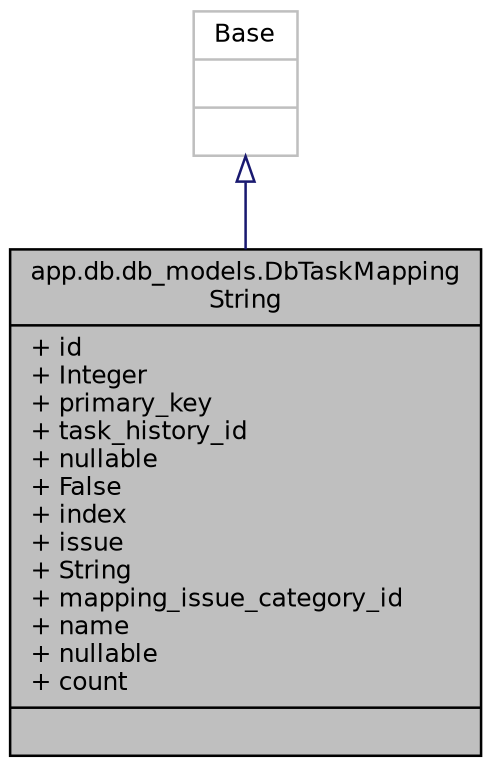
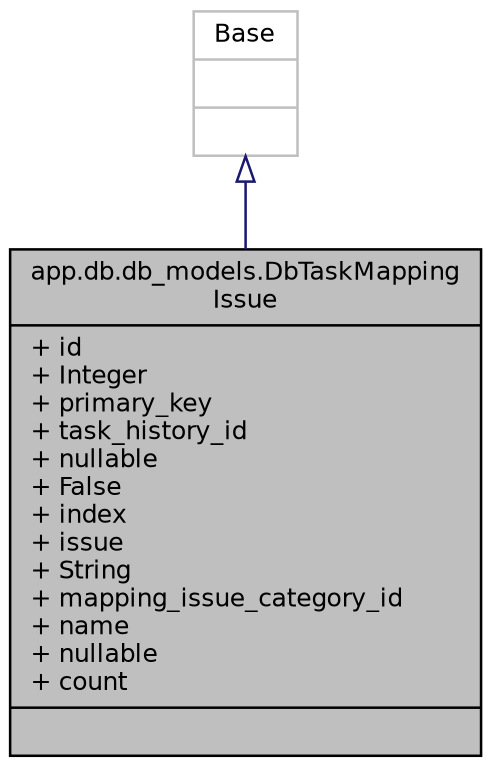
(246, 300) -> (246, 300)
